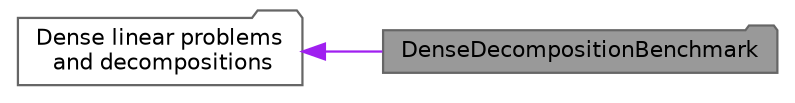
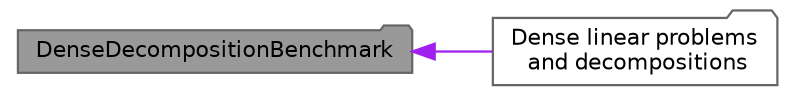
(354, 52) -> (464, 52)
